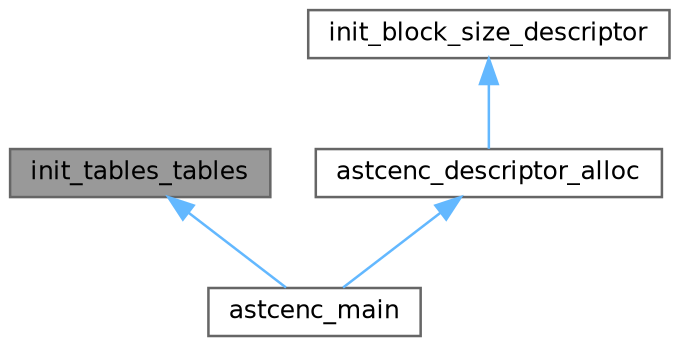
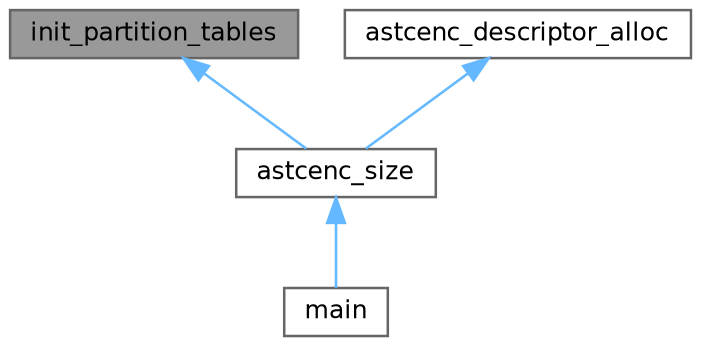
(489, 34) -> none
(140, 173) -> (154, 34)
(315, 312) -> (336, 173)
none -> (336, 312)
